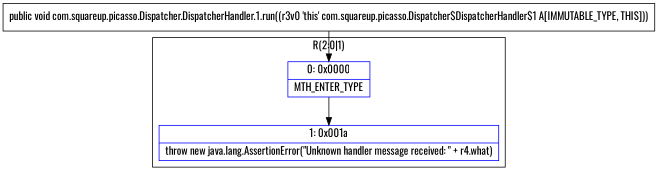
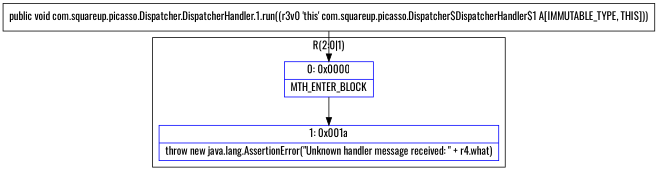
(329, 88) -> (329, 88)
